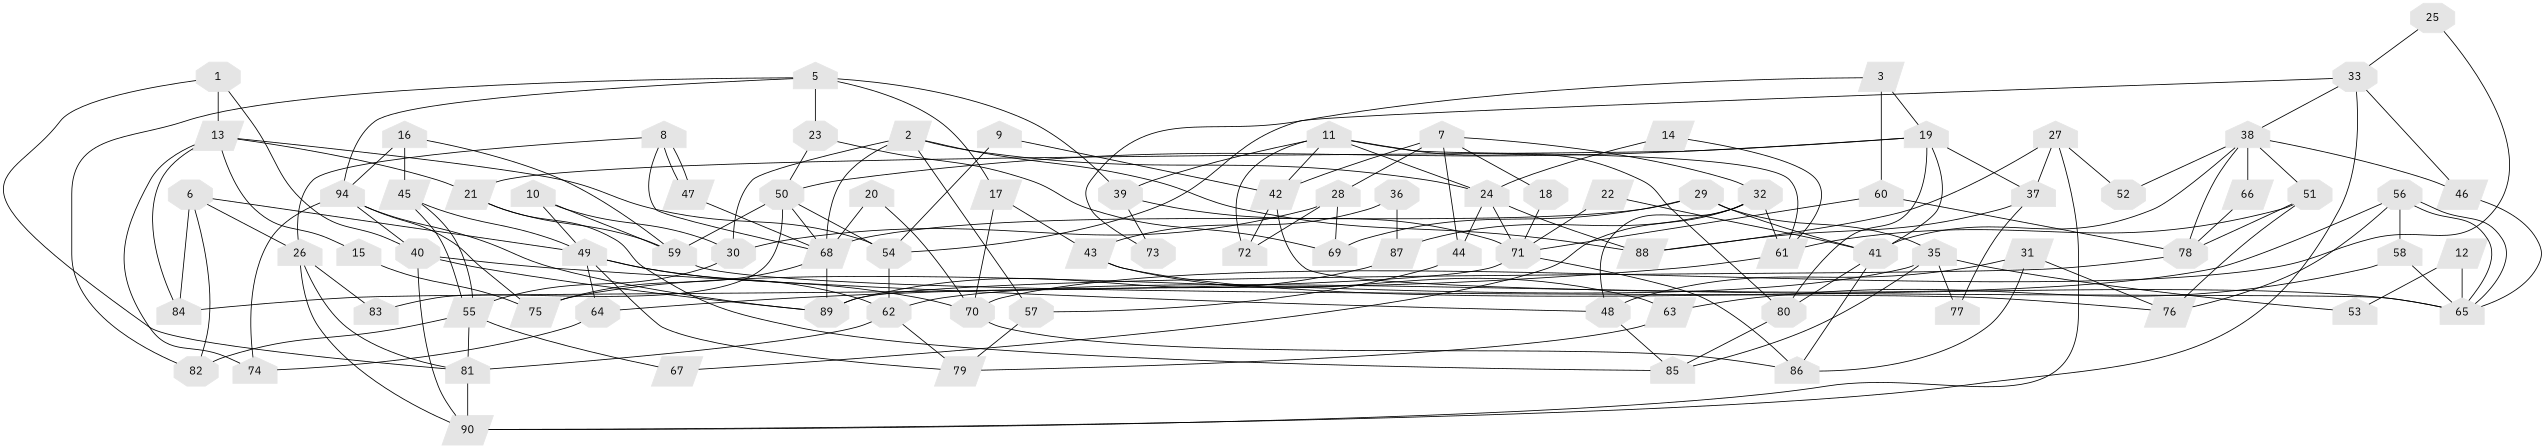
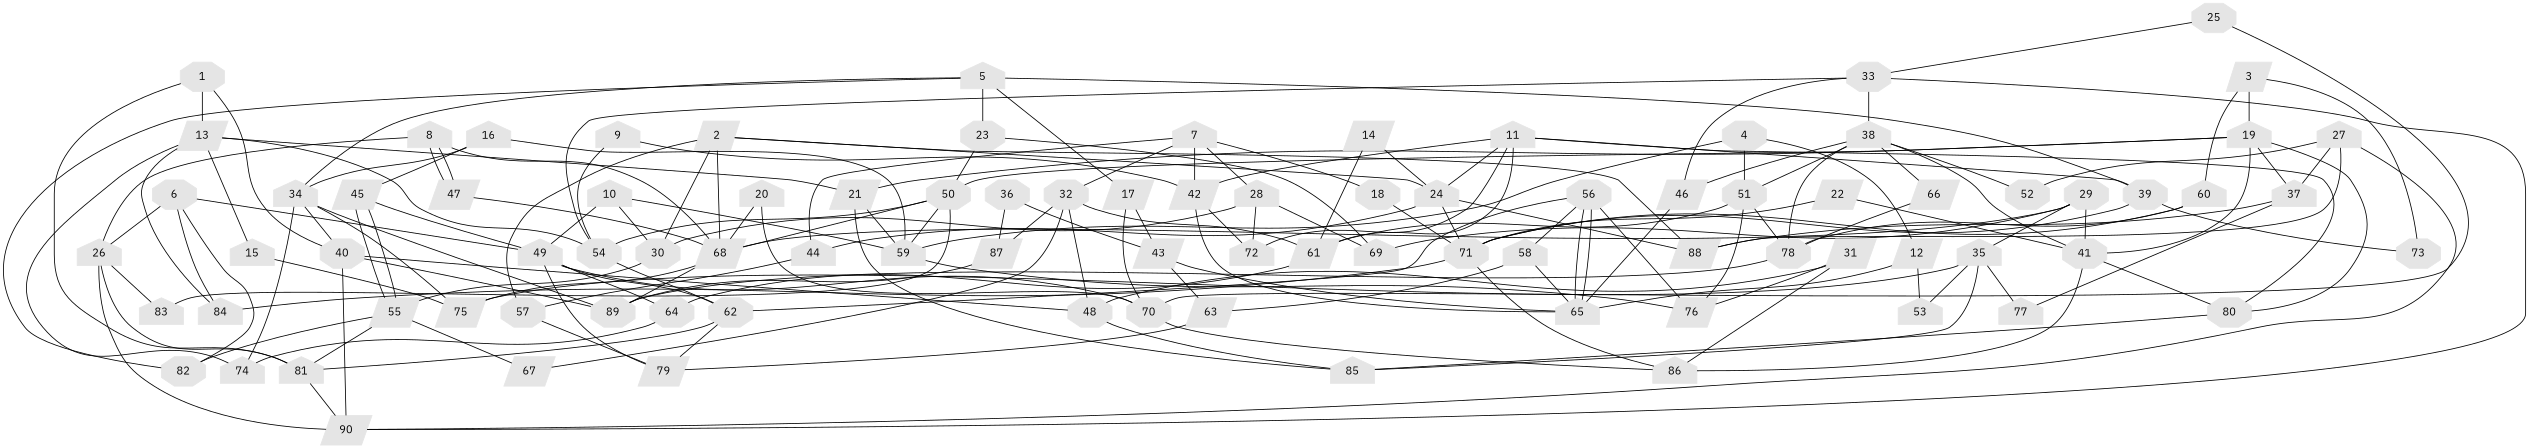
none -> (1744, 136)
(343, 195) -> (296, 195)
